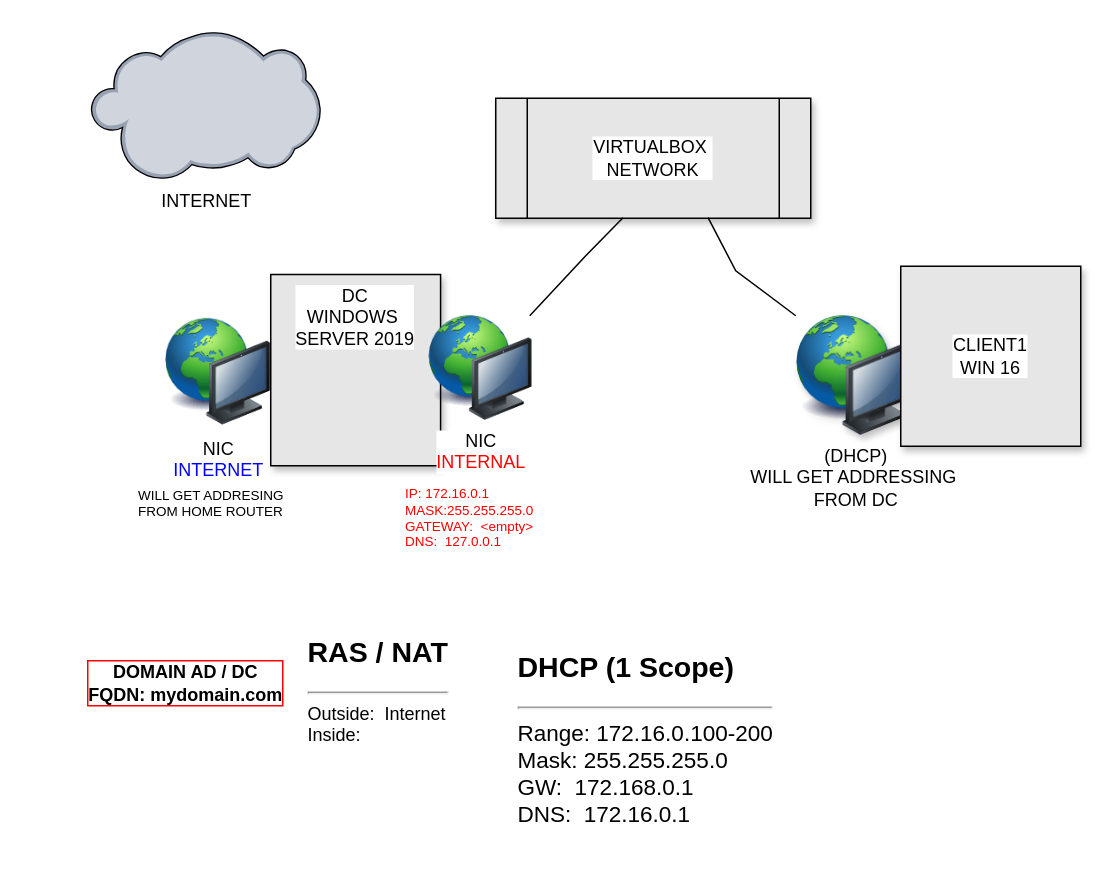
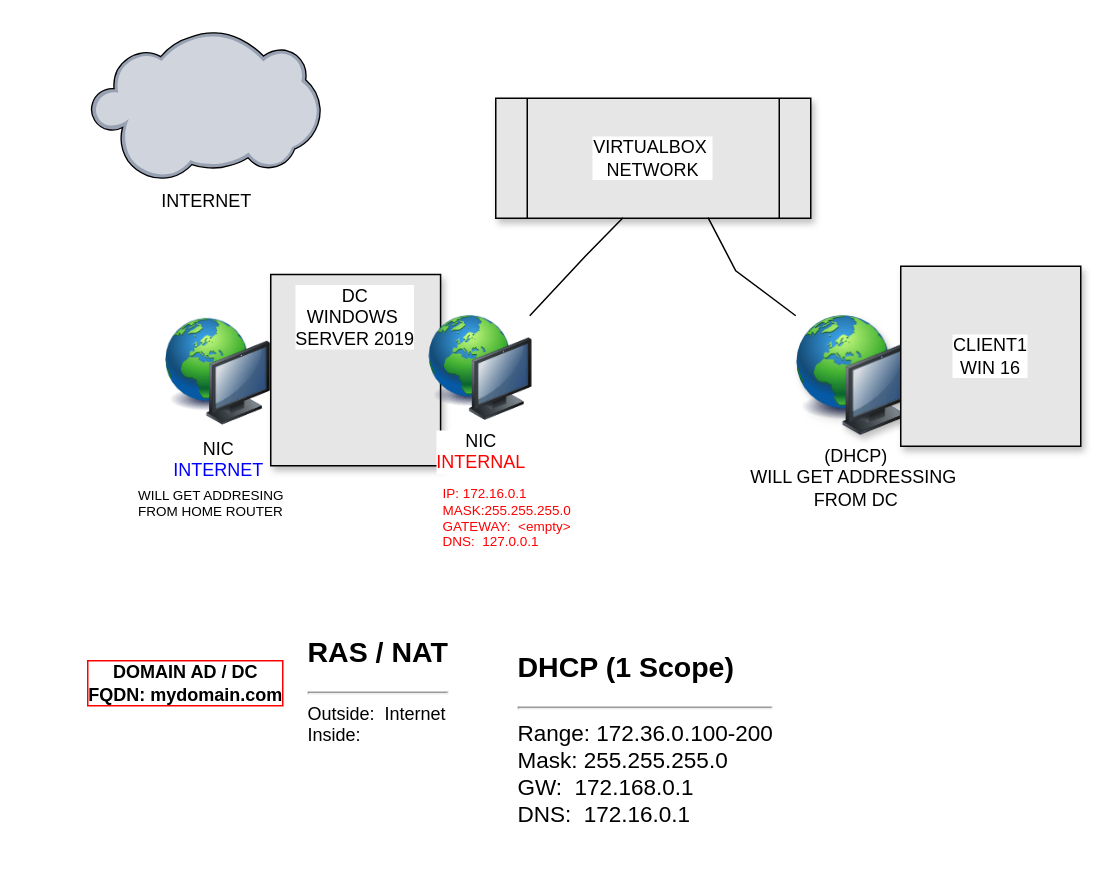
(478, 518) -> (516, 518)
(655, 698) -> (655, 698)
